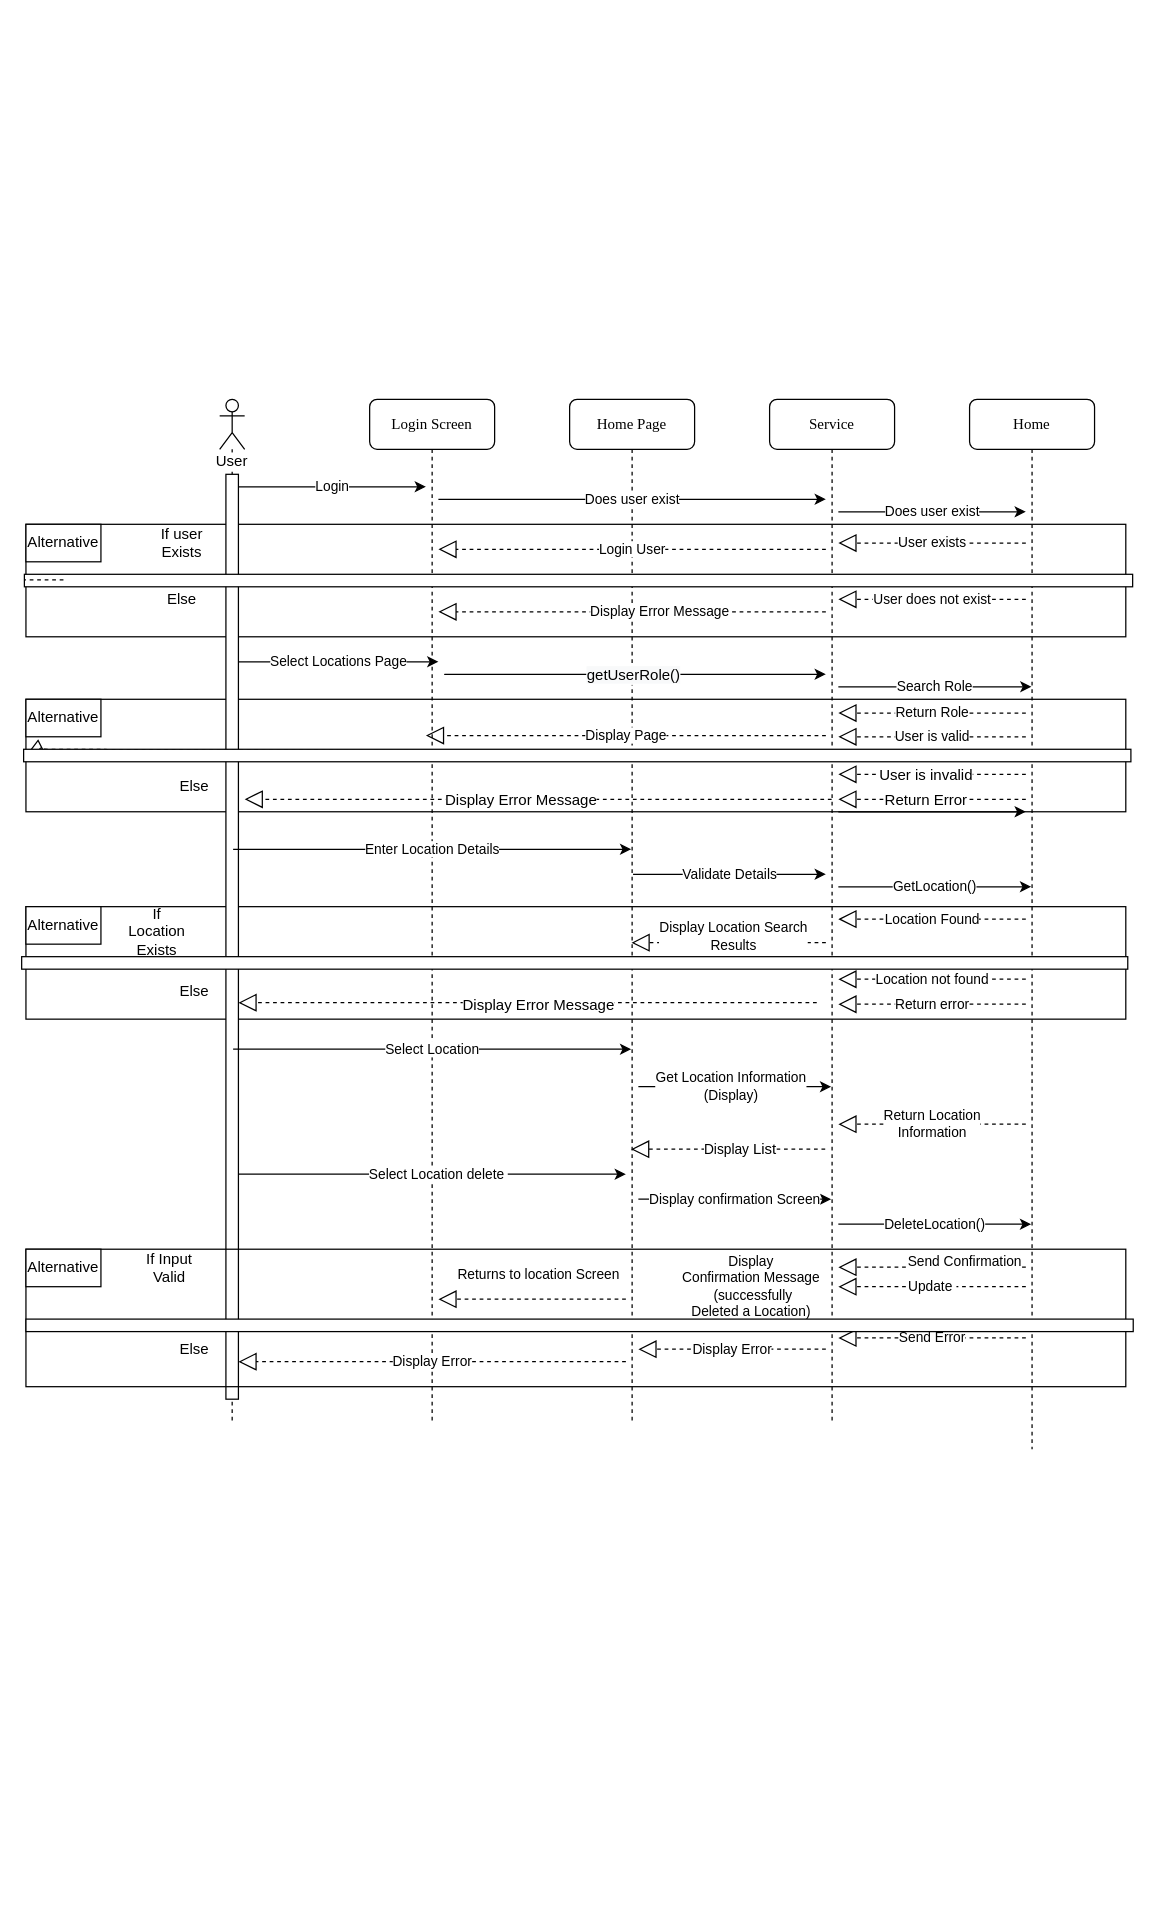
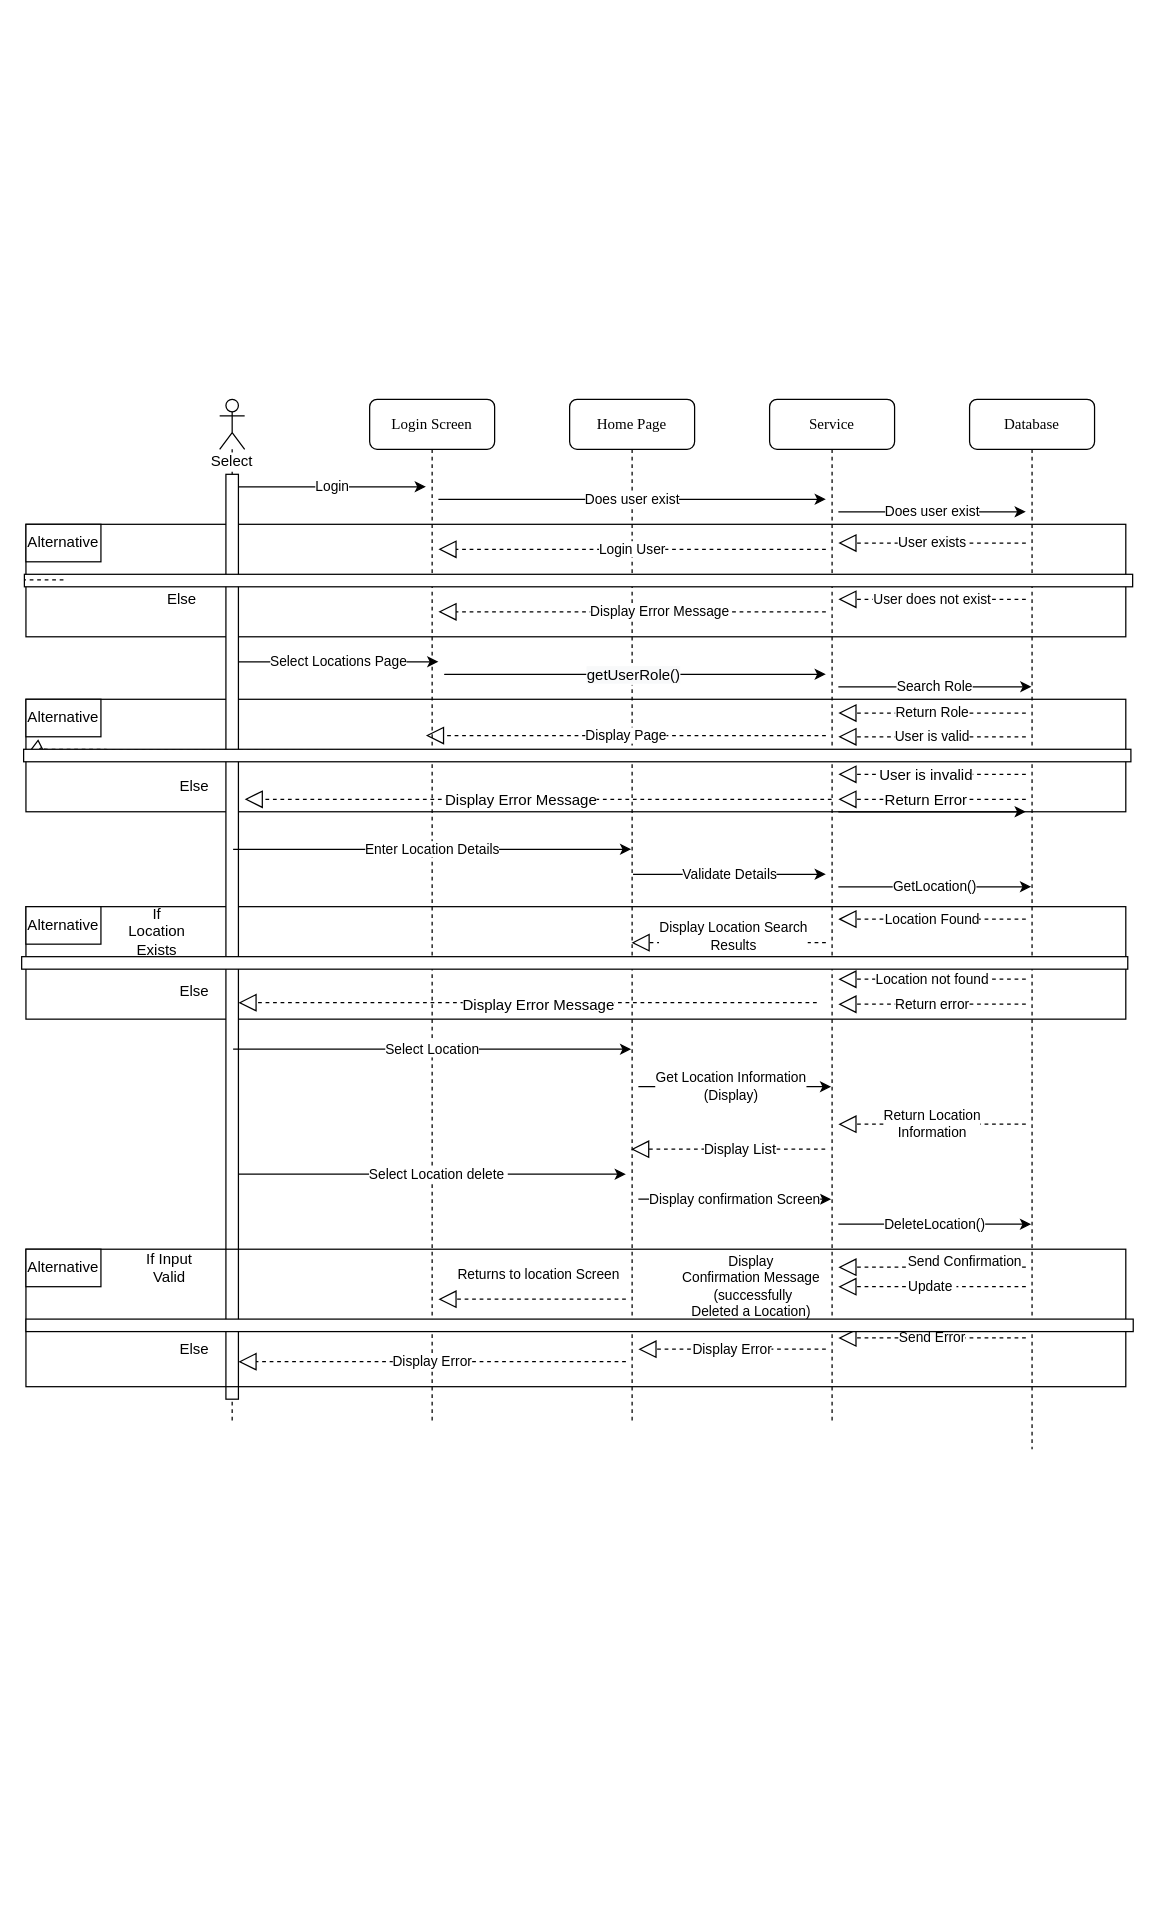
(1032, 424) -> (1032, 424)
(232, 471) -> (232, 480)
(182, 543) -> none
